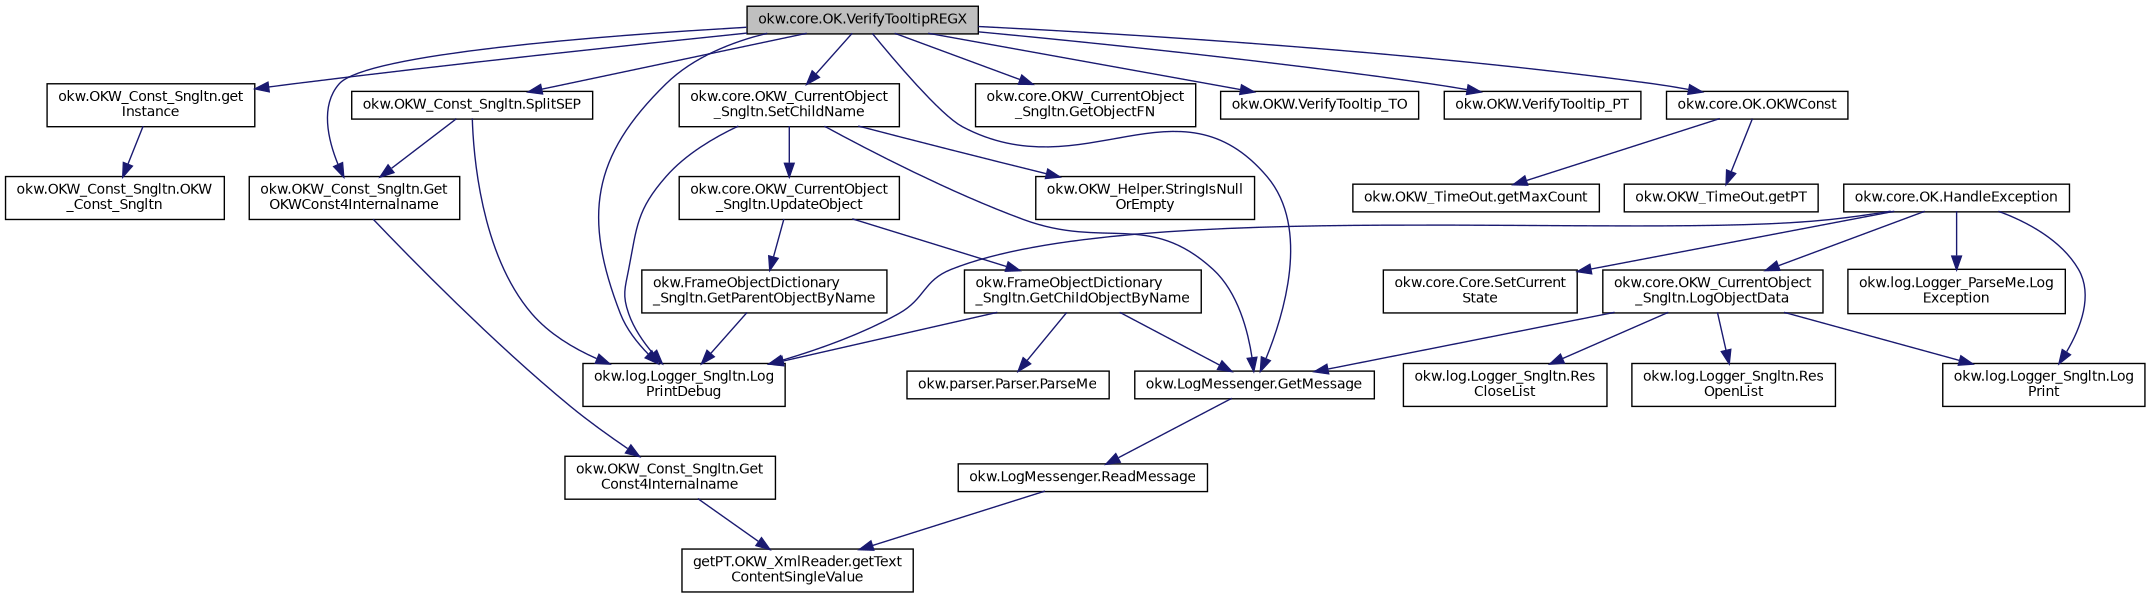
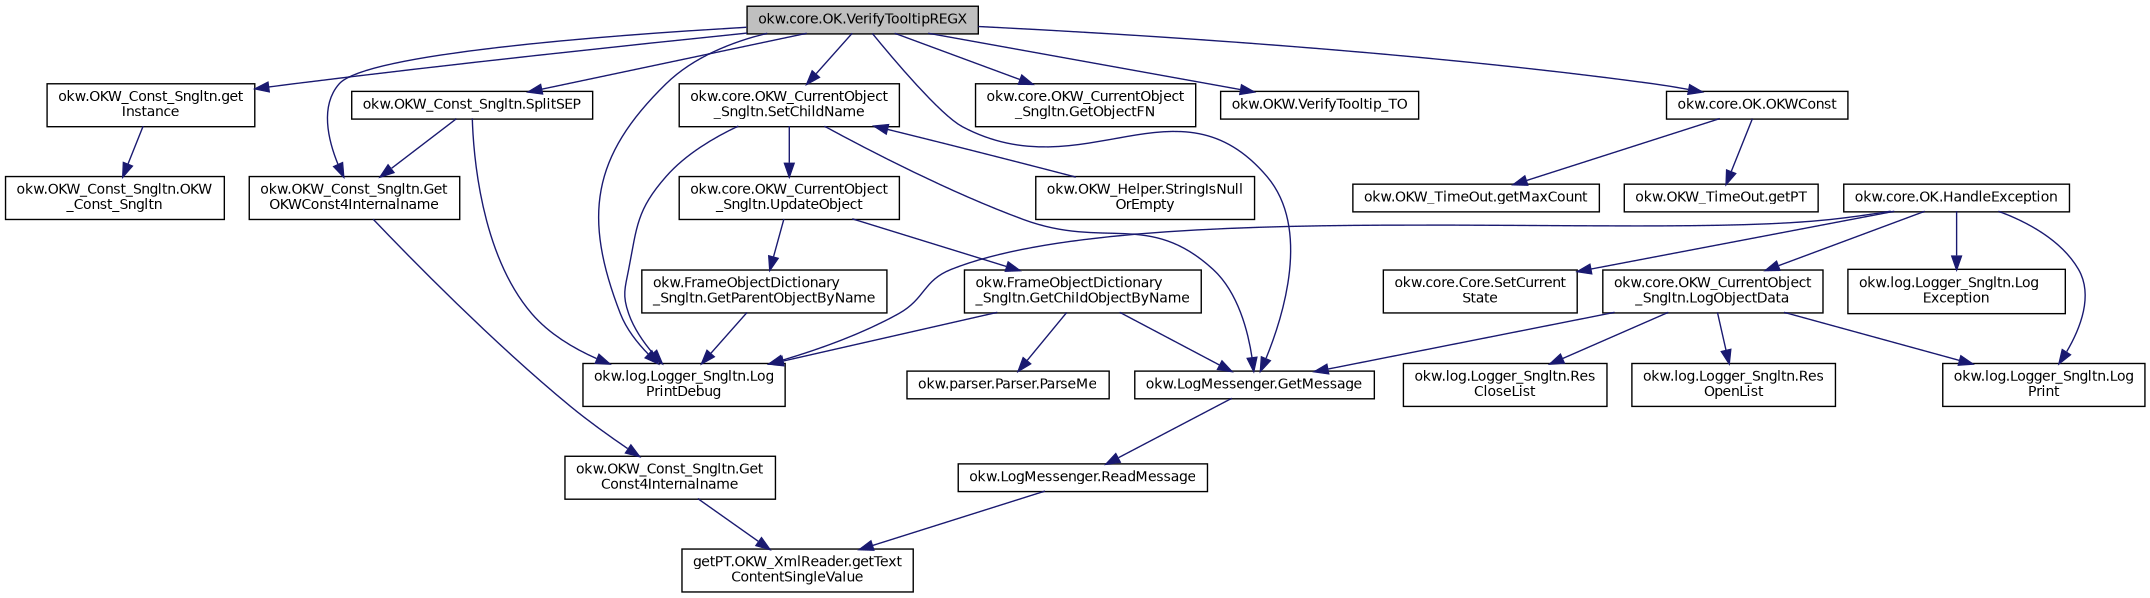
(1543, 105) -> none
(952, 150) -> (982, 153)
(1957, 291) -> (1957, 291)
